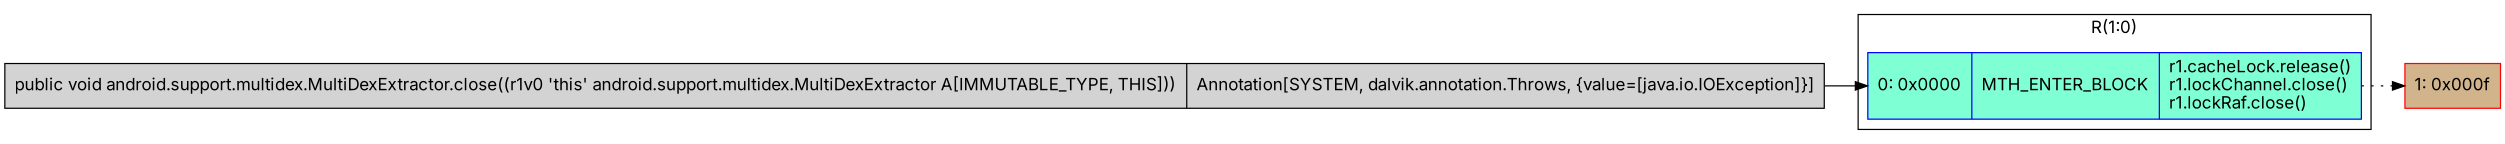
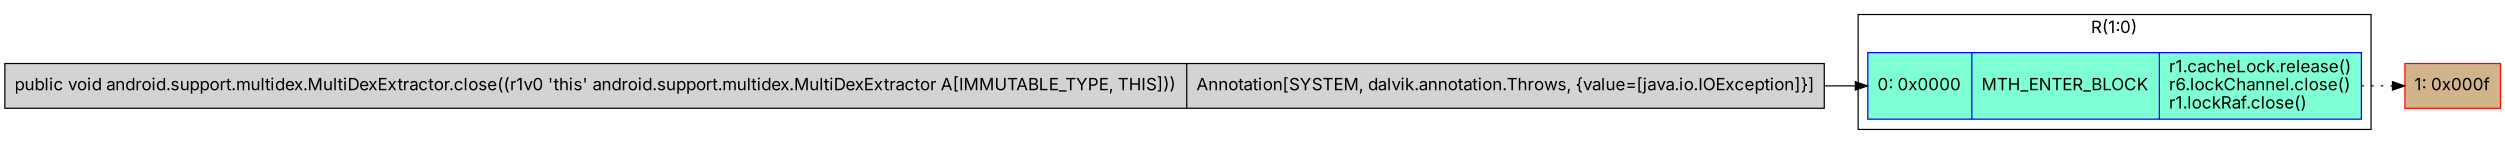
(2259, 85) -> (2260, 85)
